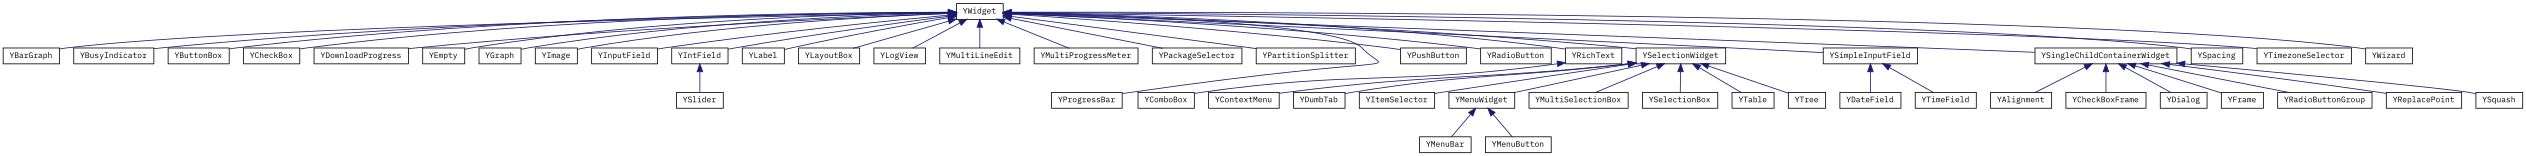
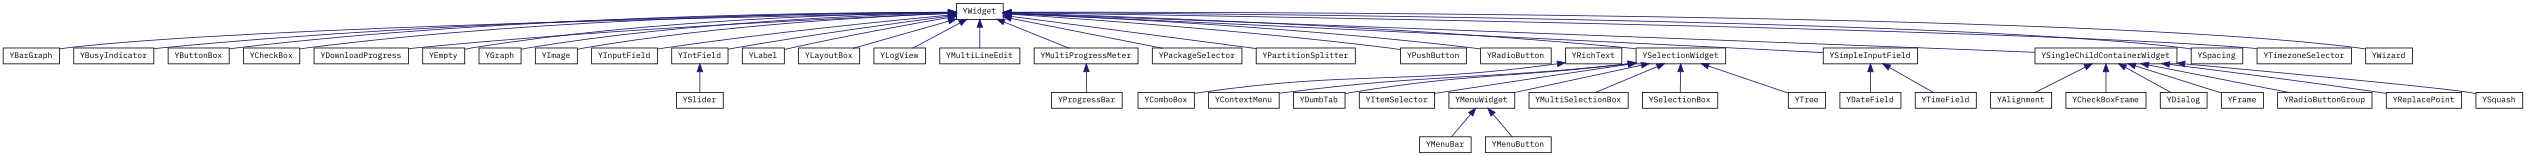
(1289, 24) -> none
(1370, 55) -> (1087, 82)
(1753, 100) -> none
